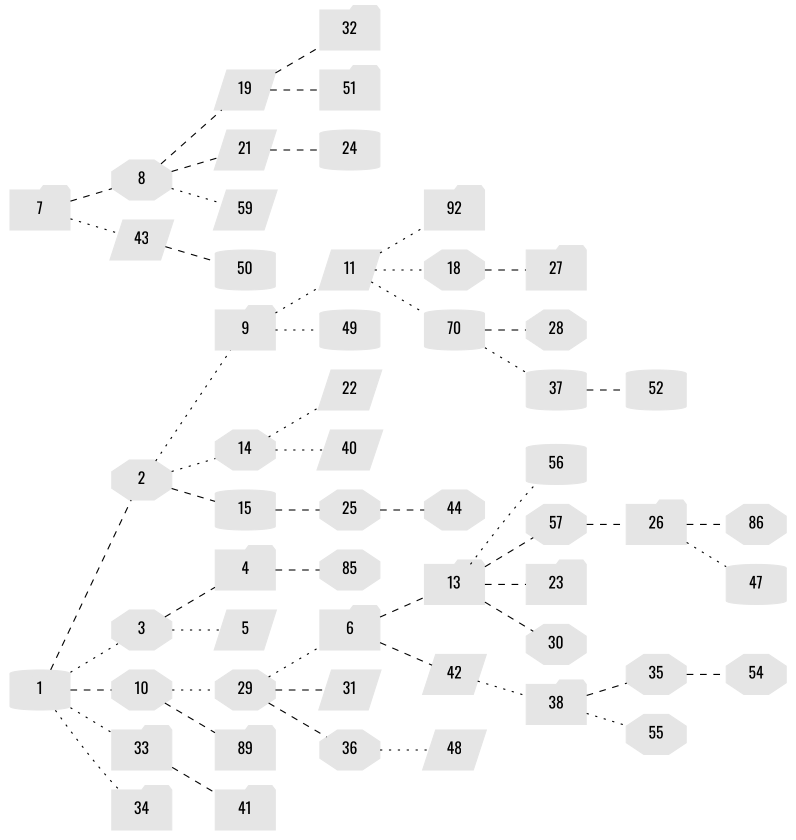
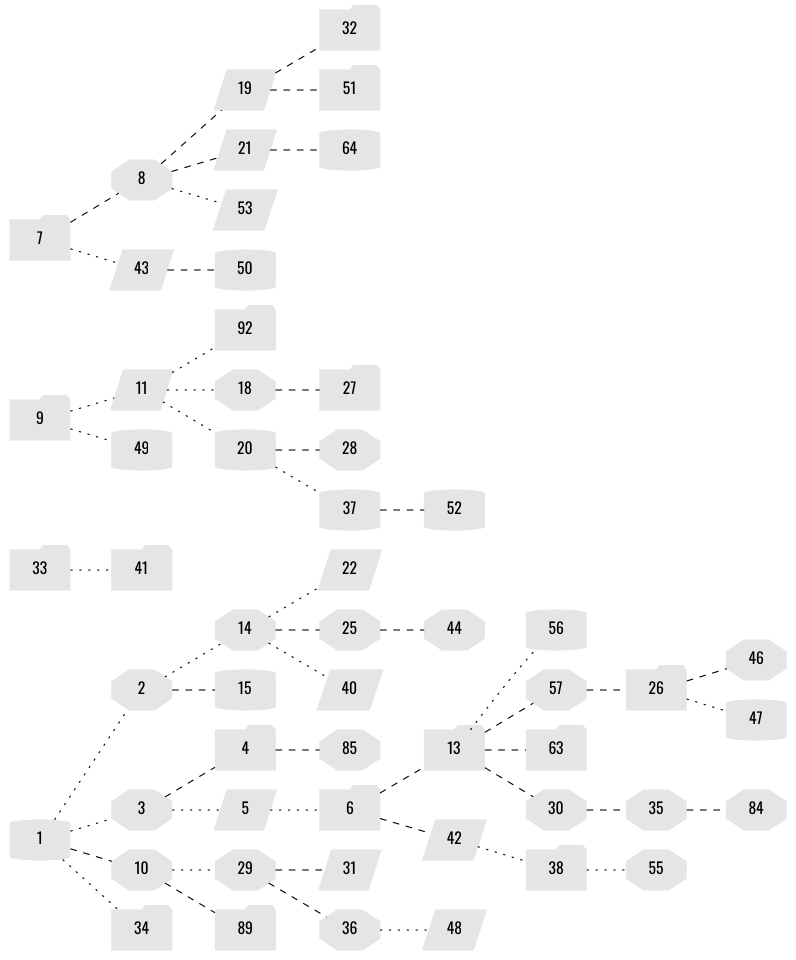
(350, 150) -> (350, 150)
(245, 210) -> (245, 210)
(454, 330) -> (245, 450)
(193, 406) -> none
(298, 510) -> (298, 630)
(756, 524) -> (756, 660)
(556, 584) -> (556, 750)
(91, 585) -> (91, 765)
(294, 662) -> (295, 810)
(756, 674) -> (756, 810)
(607, 689) -> (606, 810)
(91, 720) -> none
(194, 780) -> (91, 570)
